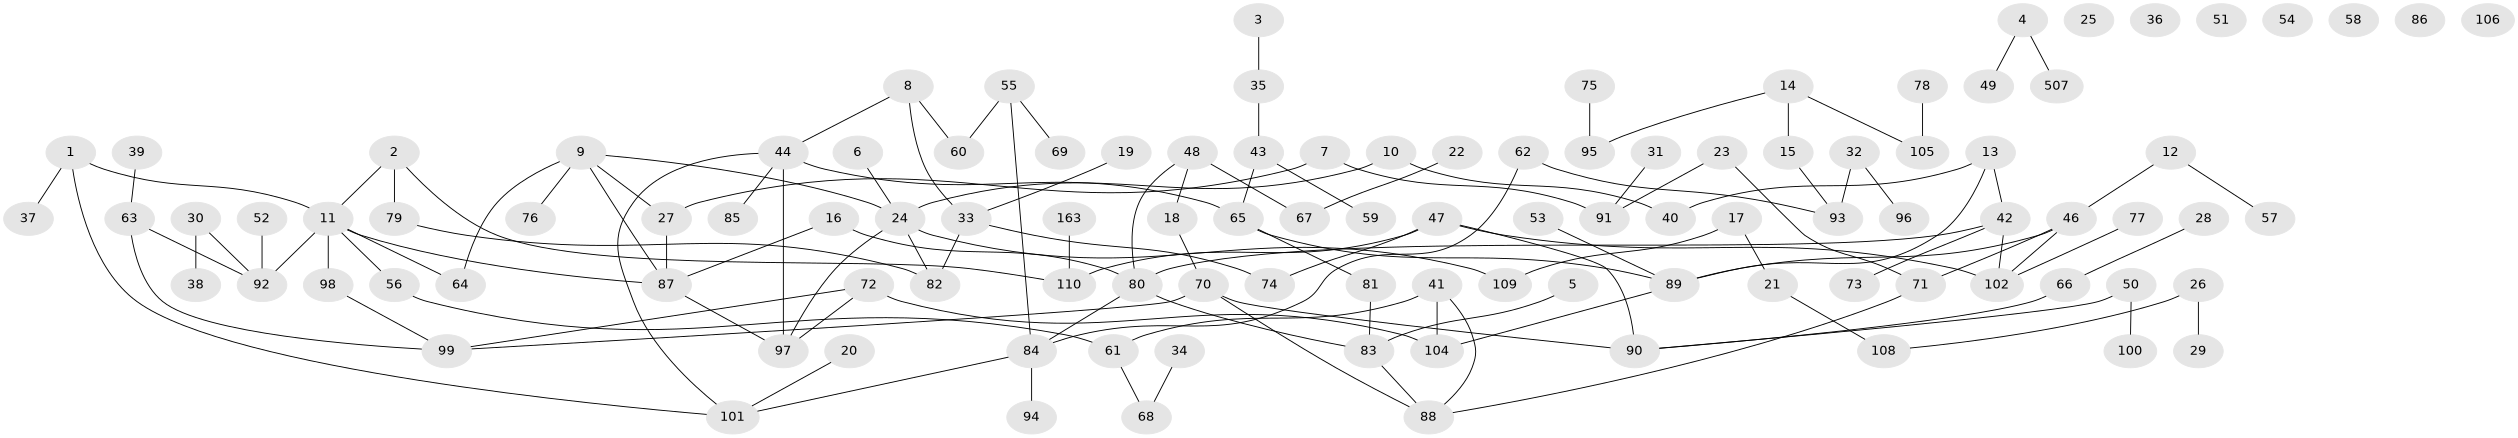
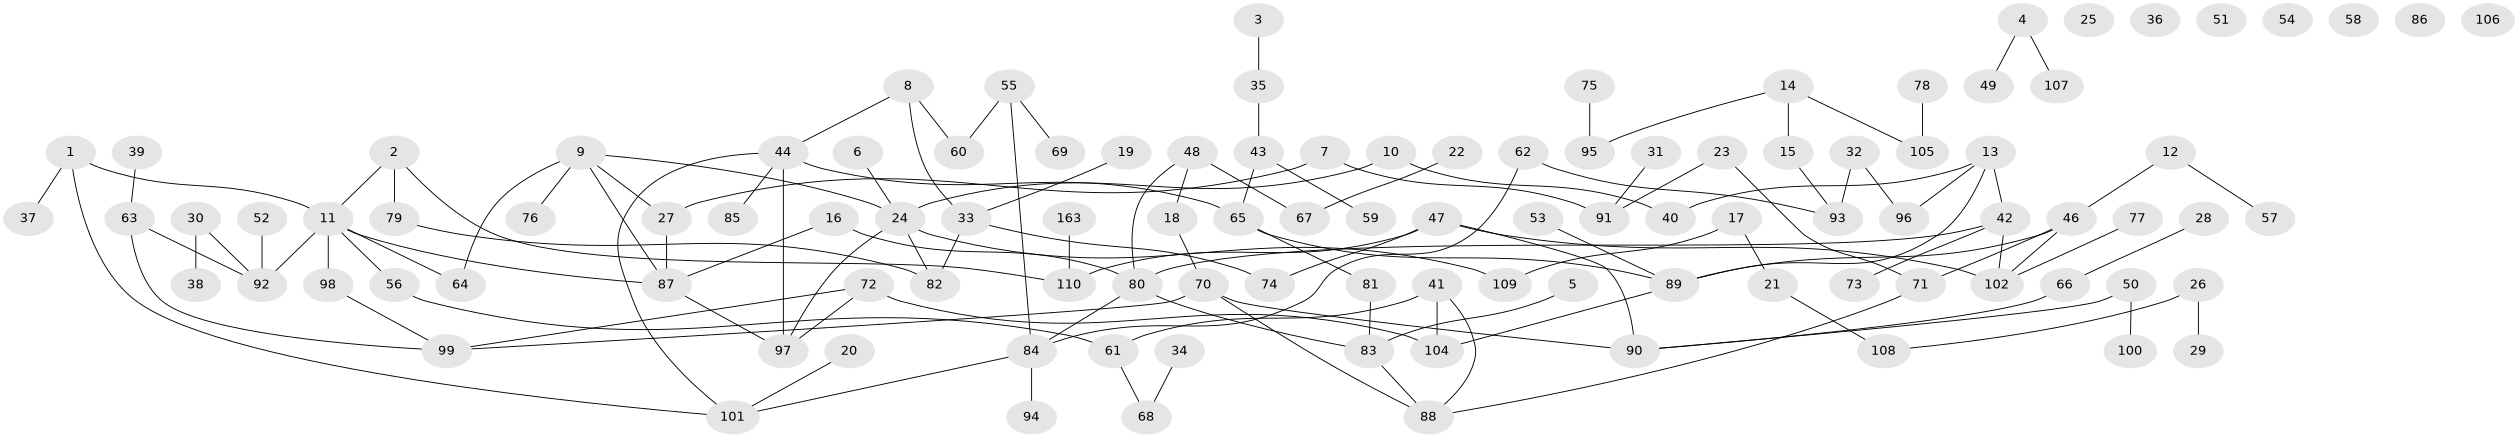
(2057, 86) -> (2057, 86)
none -> (1947, 186)
